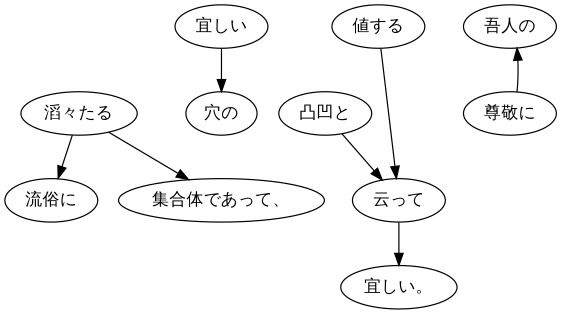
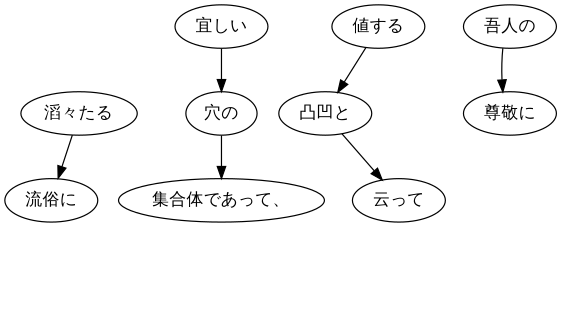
(518, 76) -> (502, 64)
(388, 107) -> (355, 65)
(143, 153) -> (221, 151)
(399, 287) -> none
